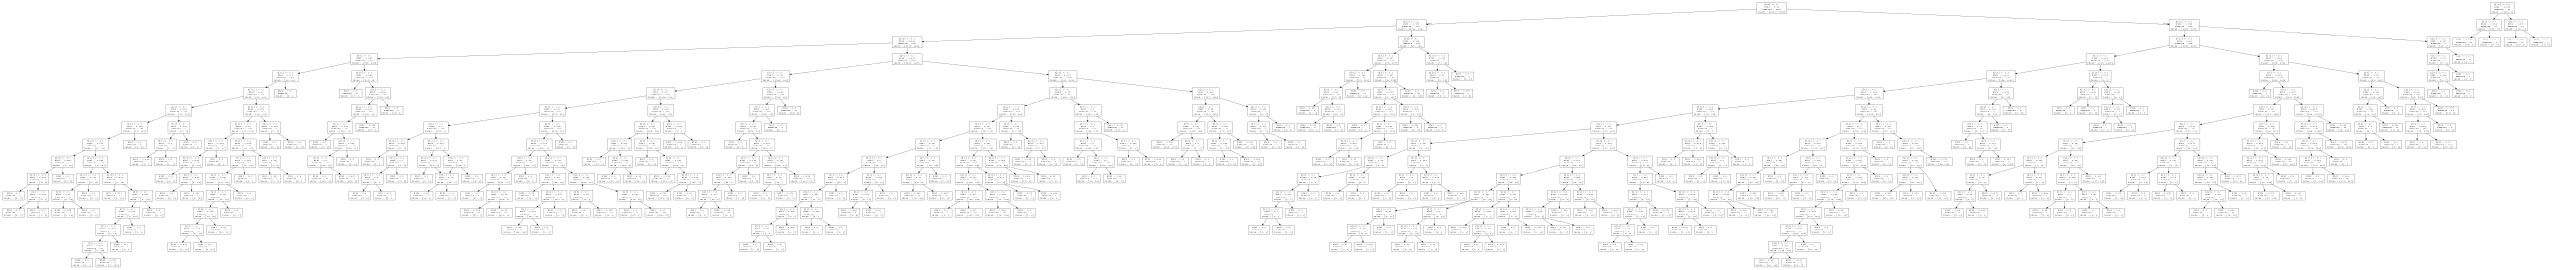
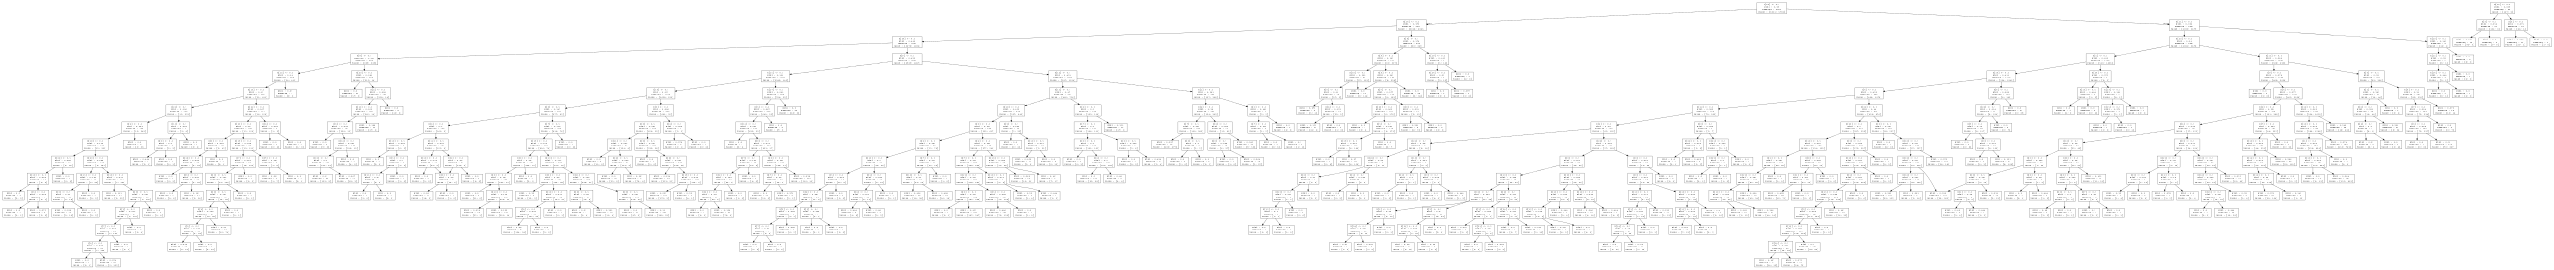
(364, 59) -> (364, 59)
(1386, 84) -> (1372, 85)
(655, 118) -> none
(1308, 179) -> (1308, 179)
(1972, 186) -> (1958, 187)
(484, 187) -> (485, 188)
(583, 188) -> (580, 186)
